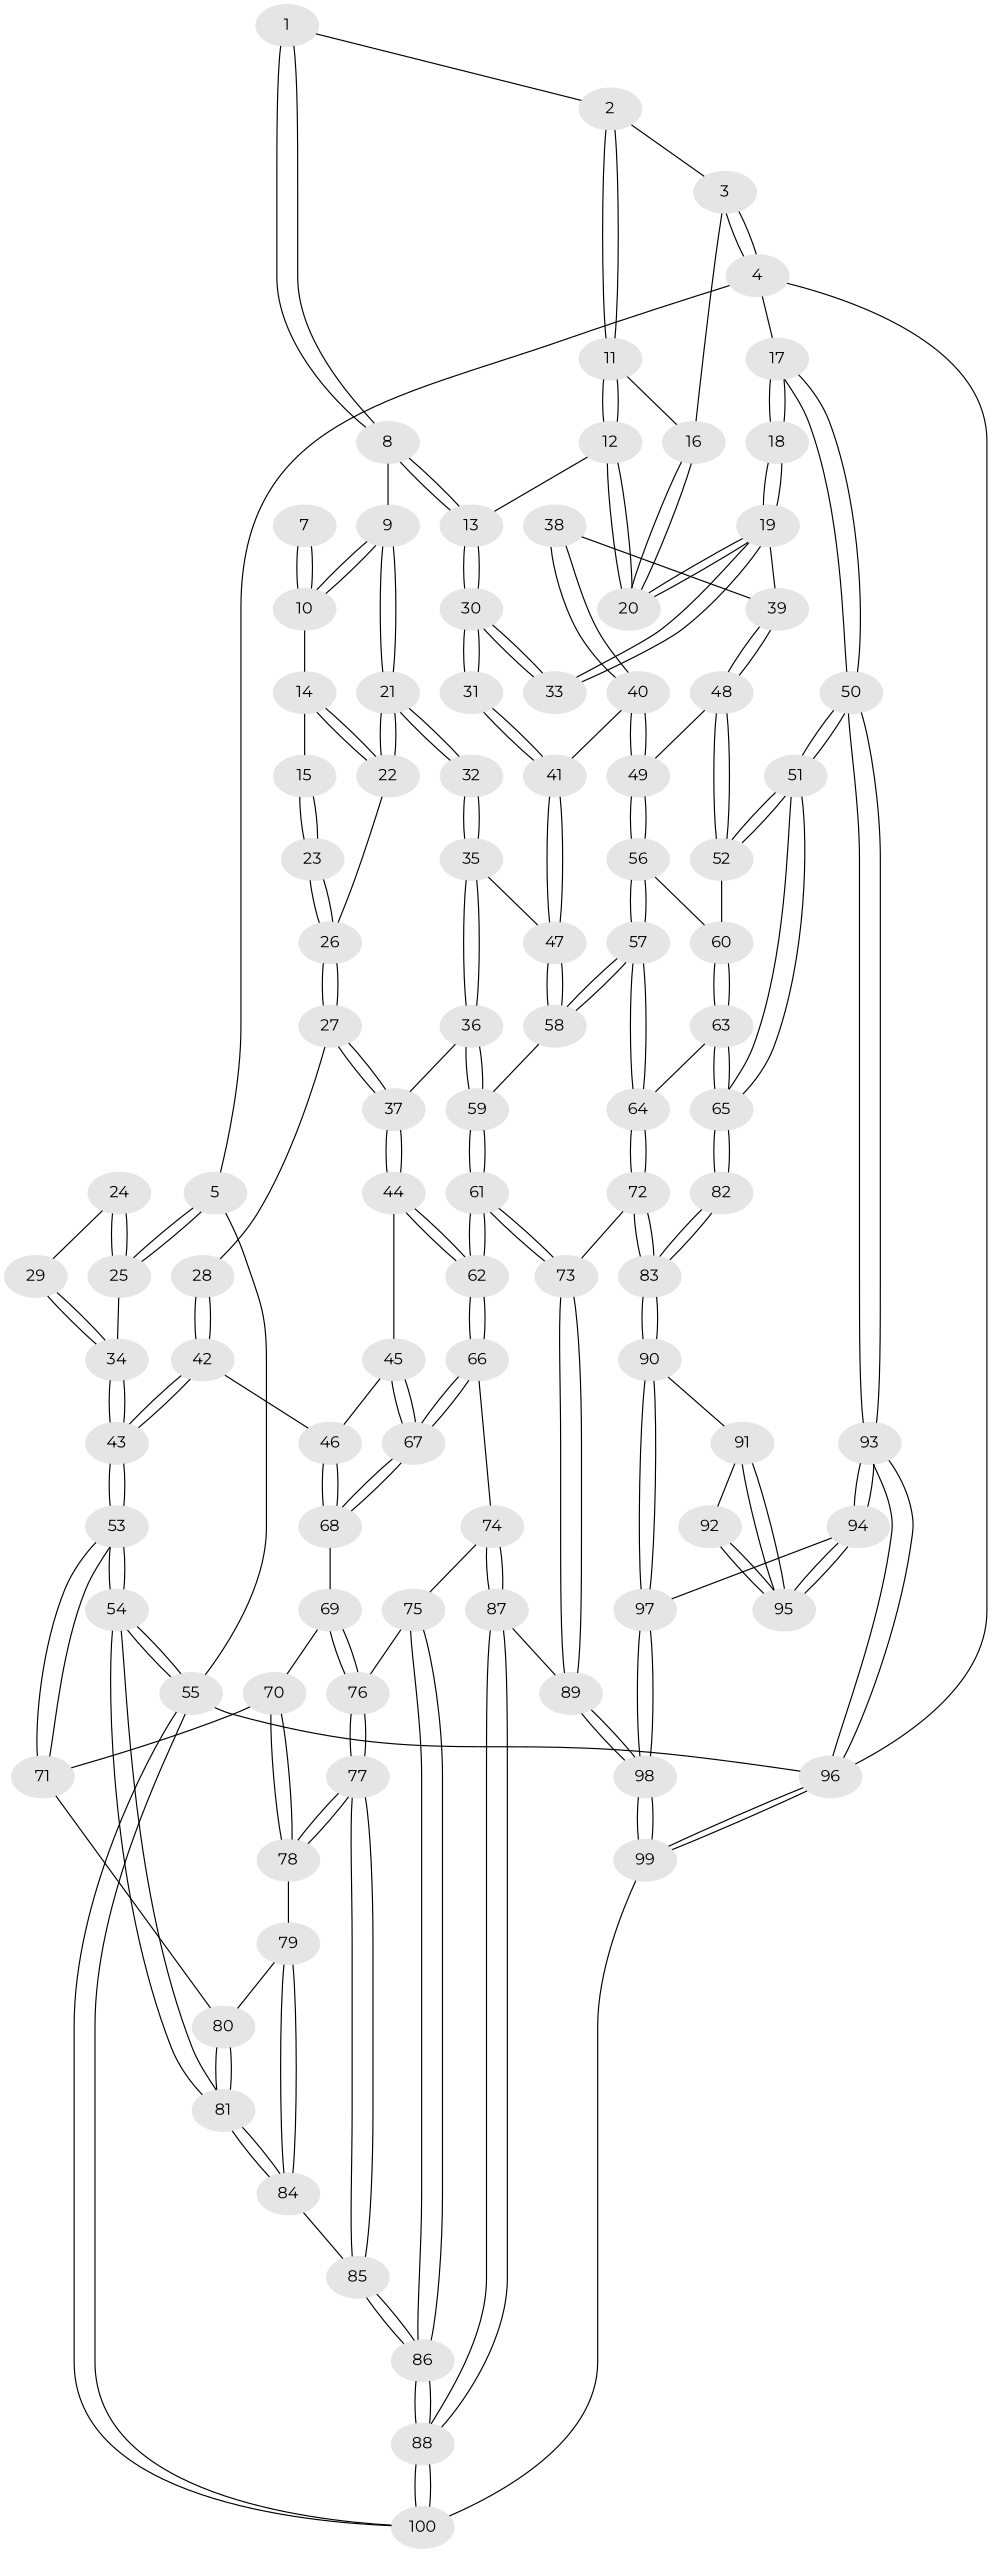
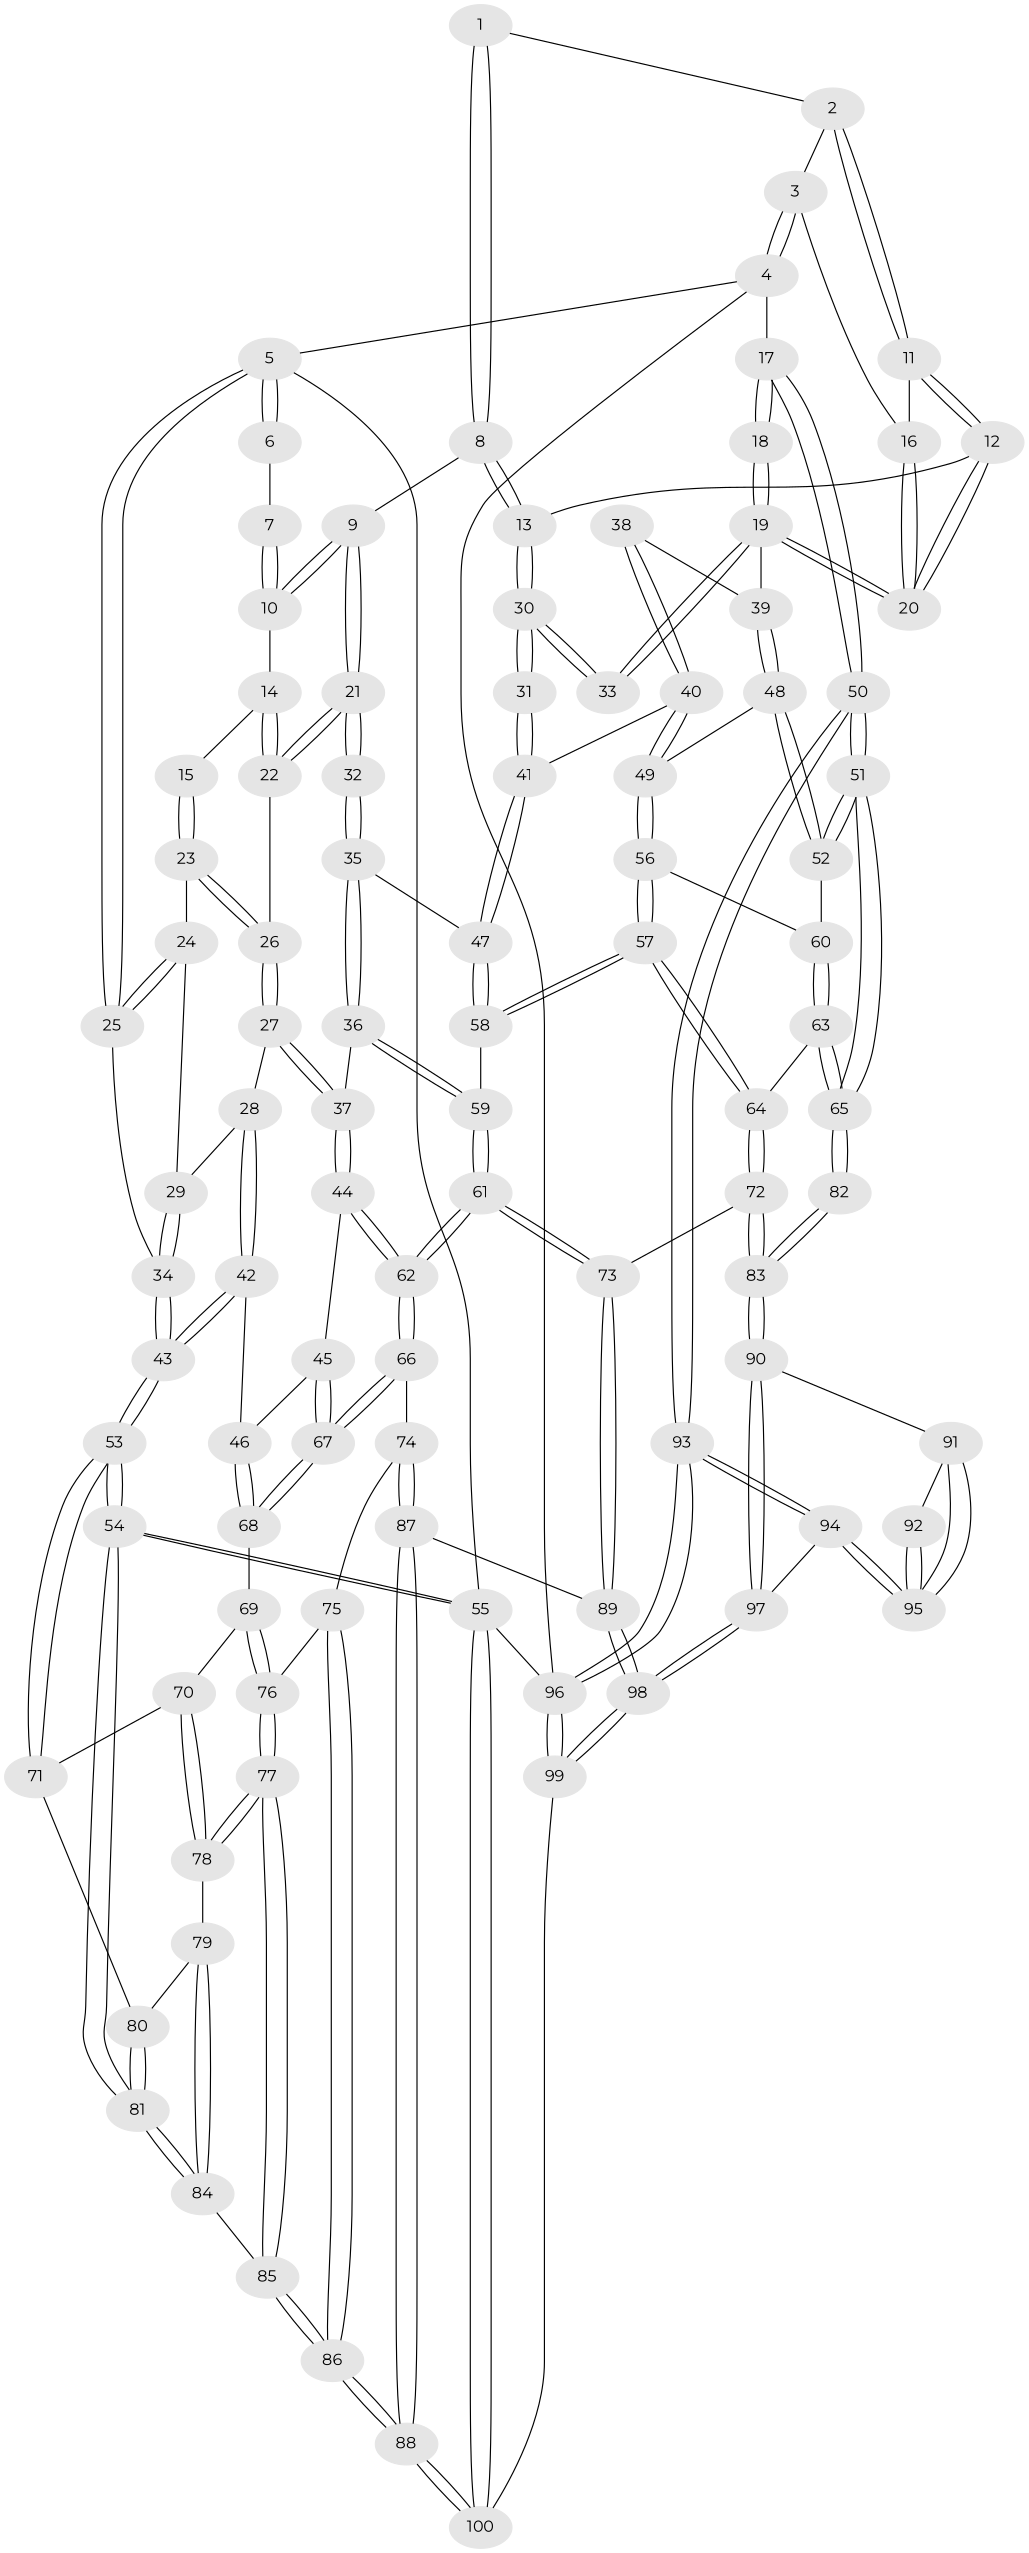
none -> (270, 442)
none -> (186, 901)
none -> (213, 1151)
